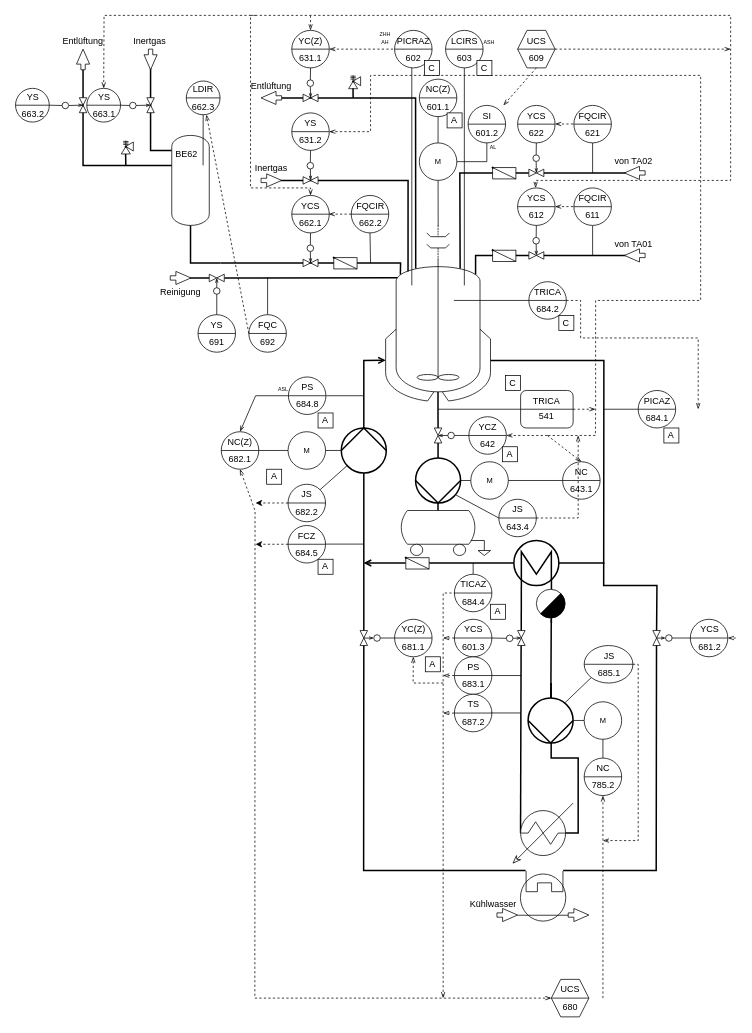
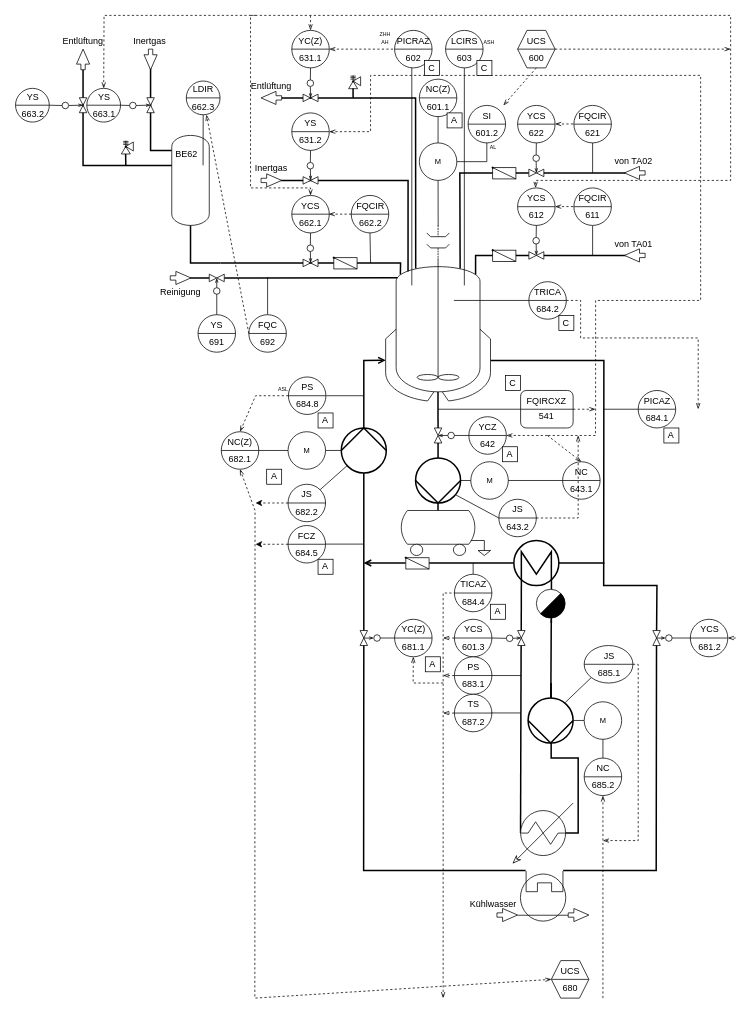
(536, 49) -> (536, 49)
(255, 397) -> (255, 397)
(546, 402) -> (546, 402)
(518, 518) -> (518, 518)
(603, 777) -> (603, 777)
(570, 998) -> (570, 979)
